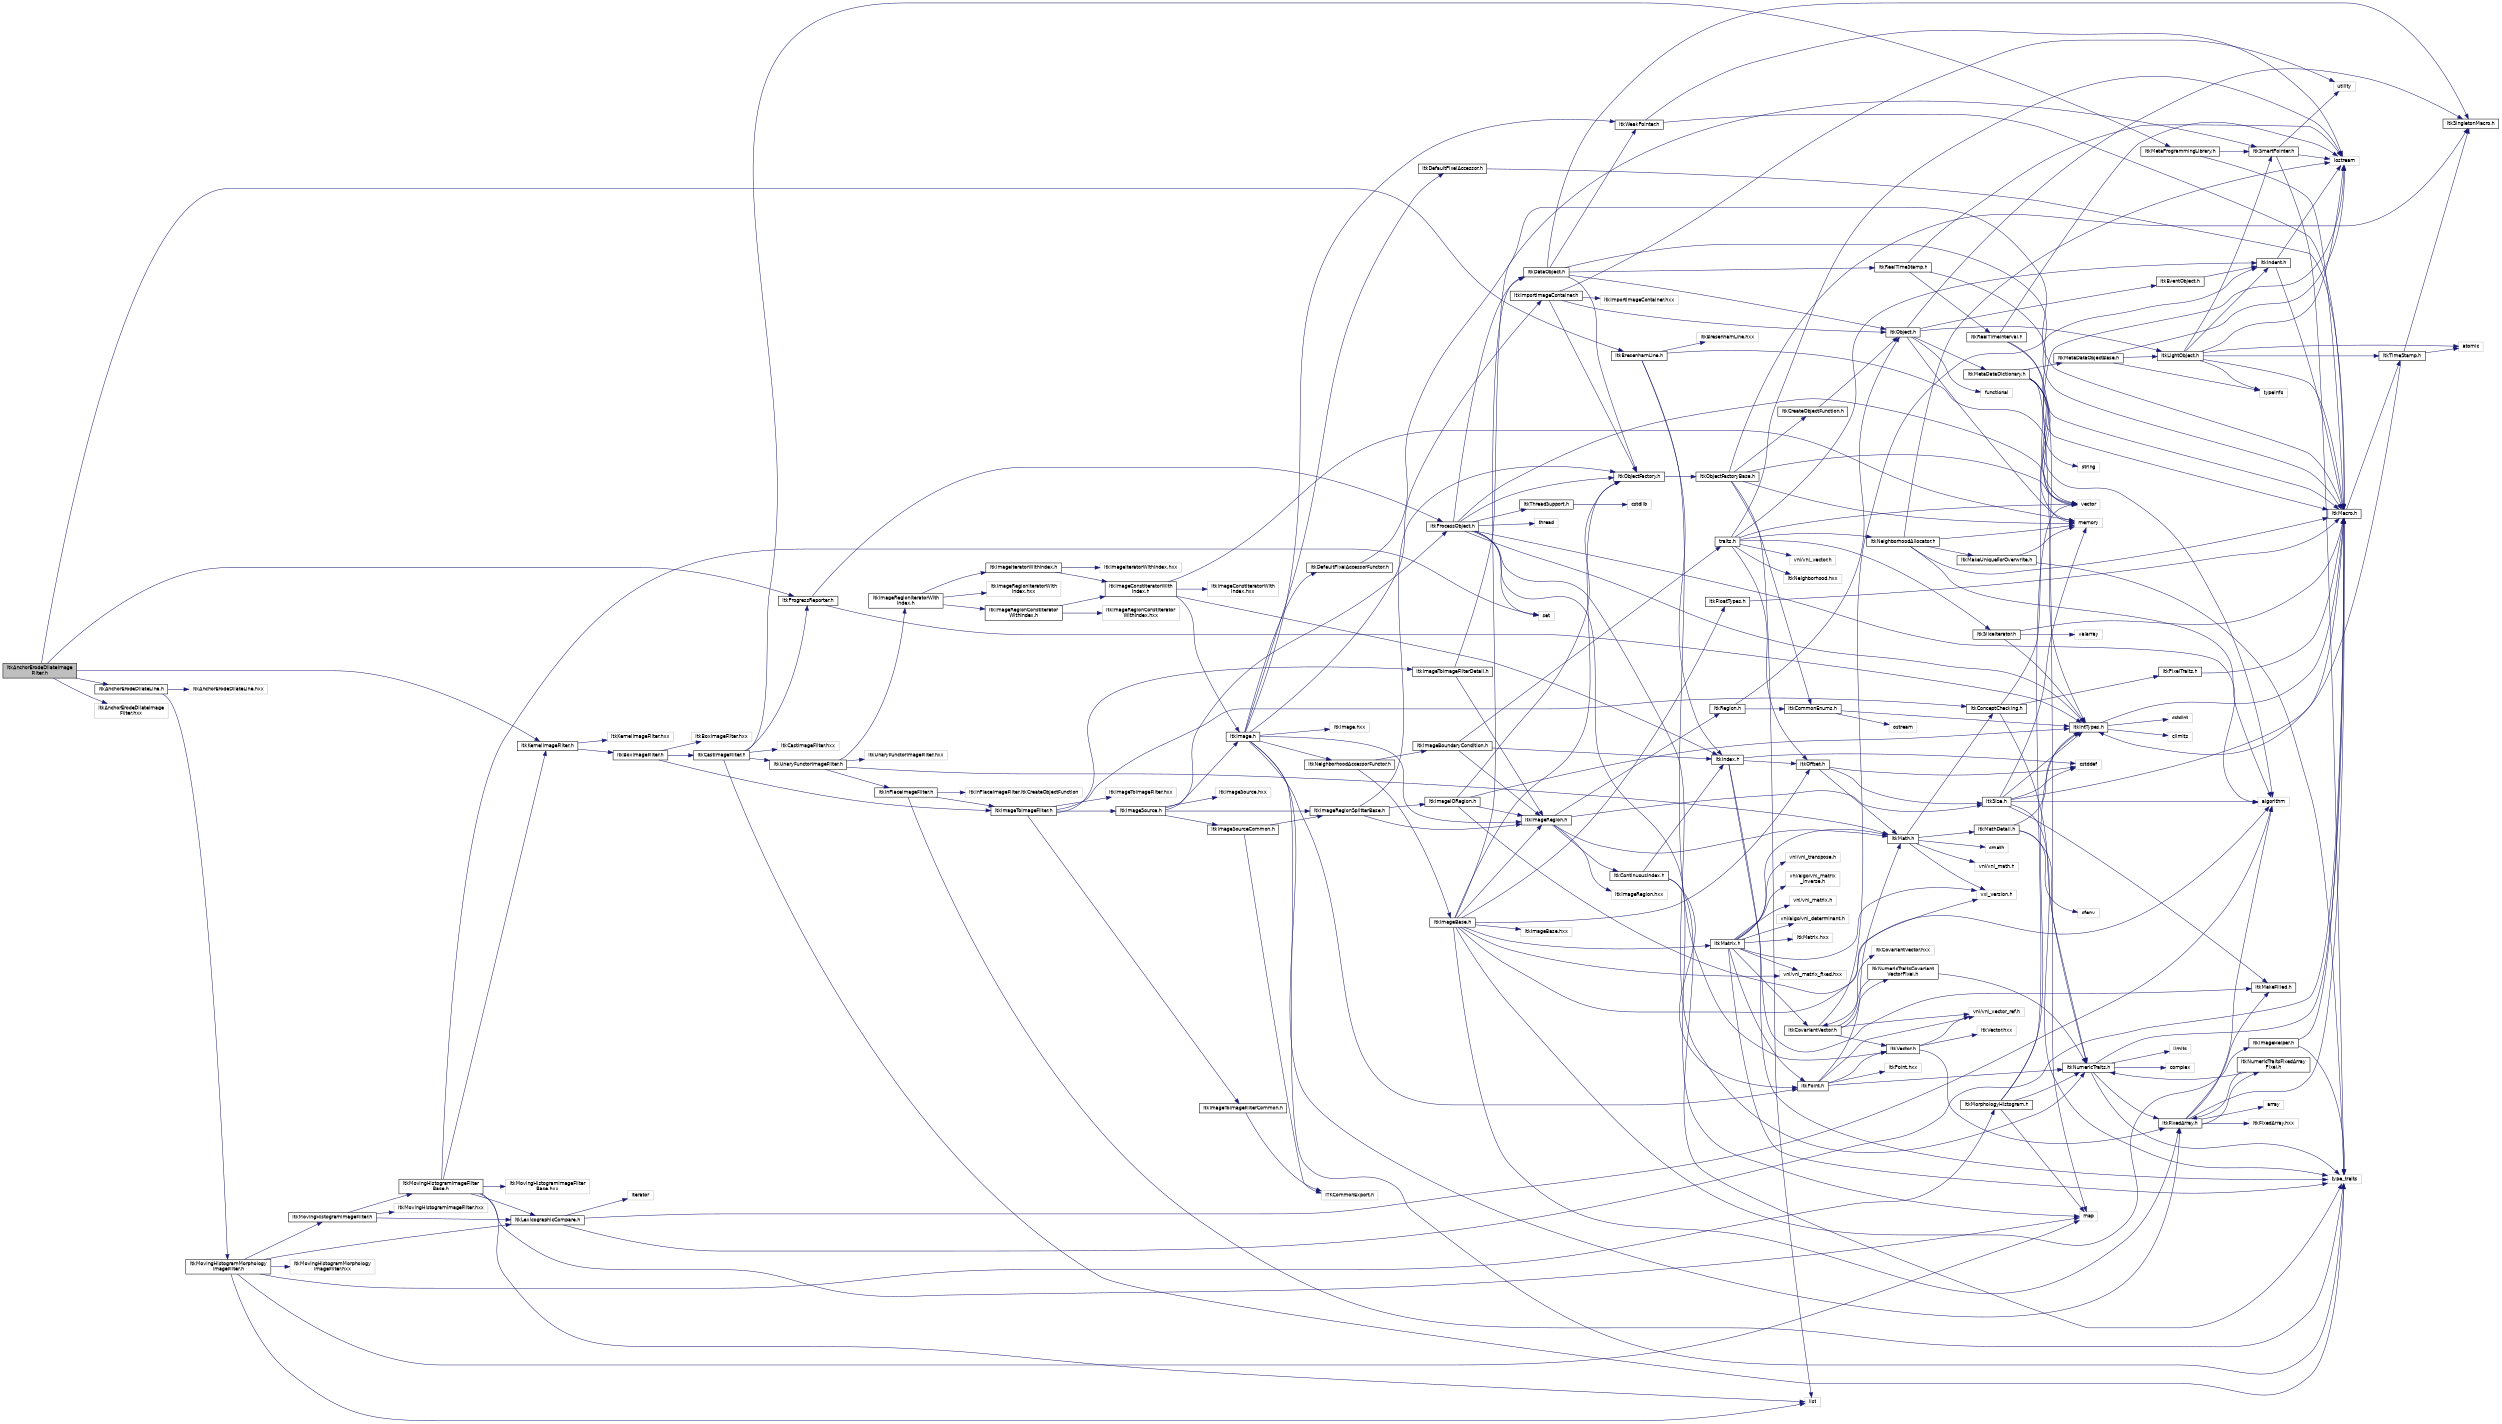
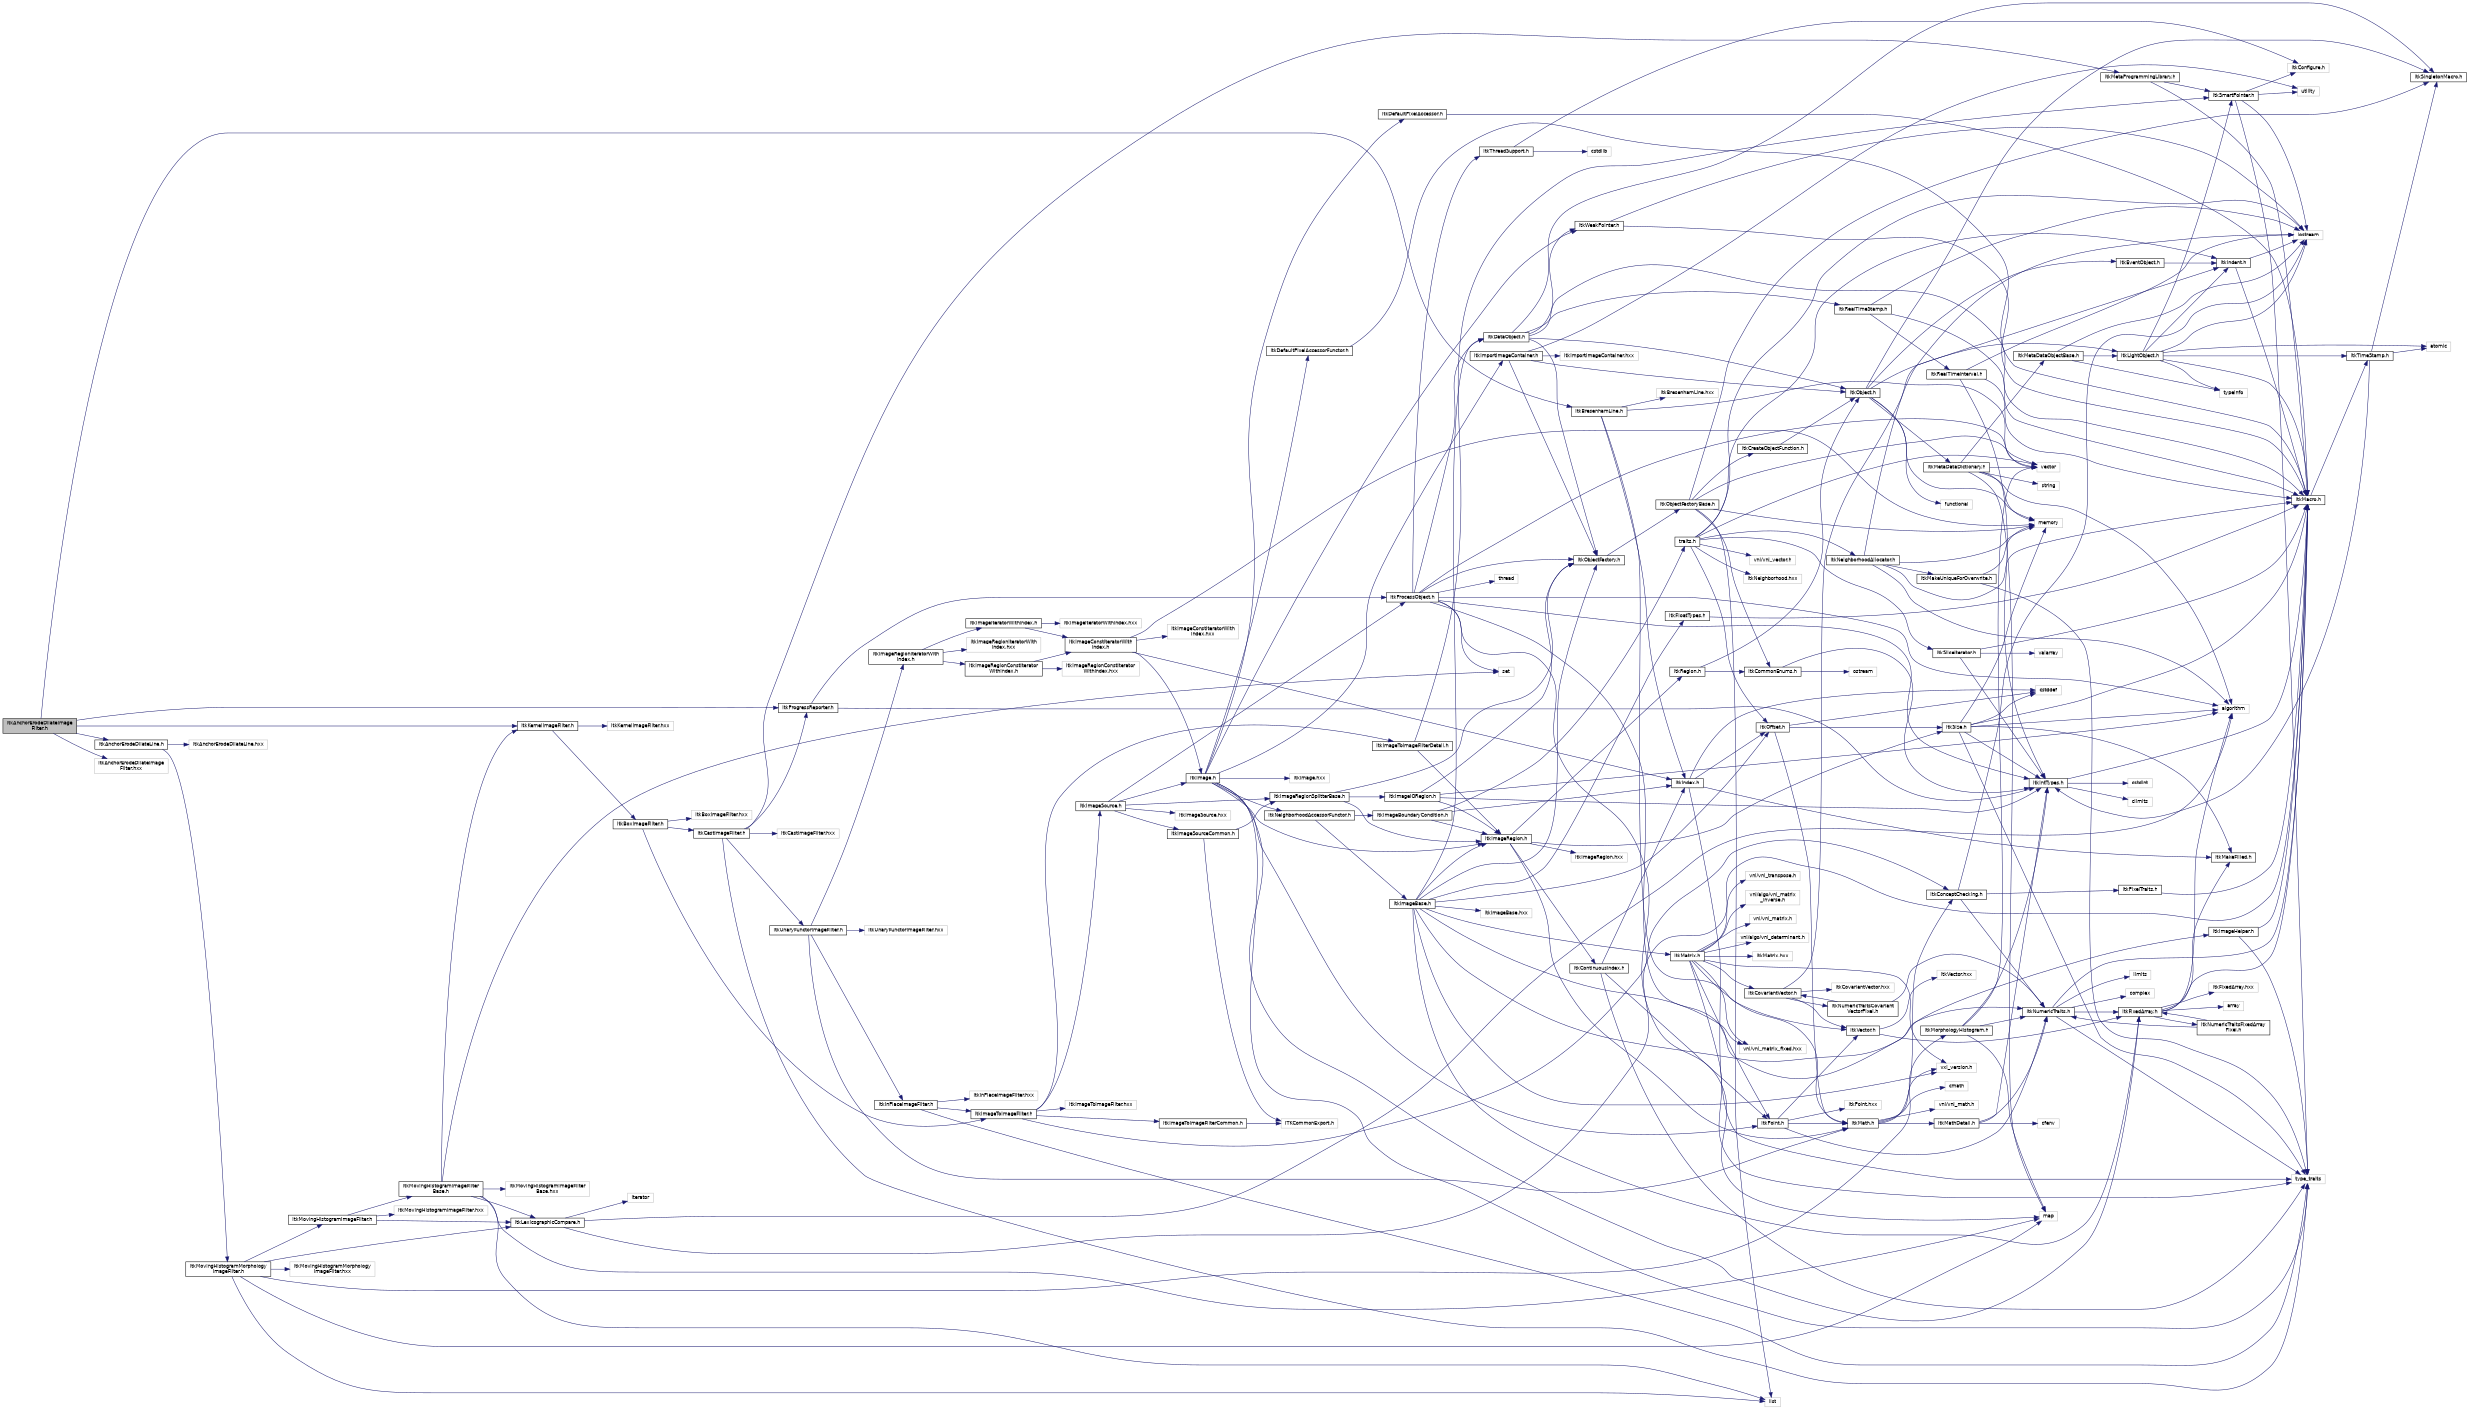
none -> (2308, 68)
(1024, 792) -> (1004, 1096)
(1997, 1012) -> none
